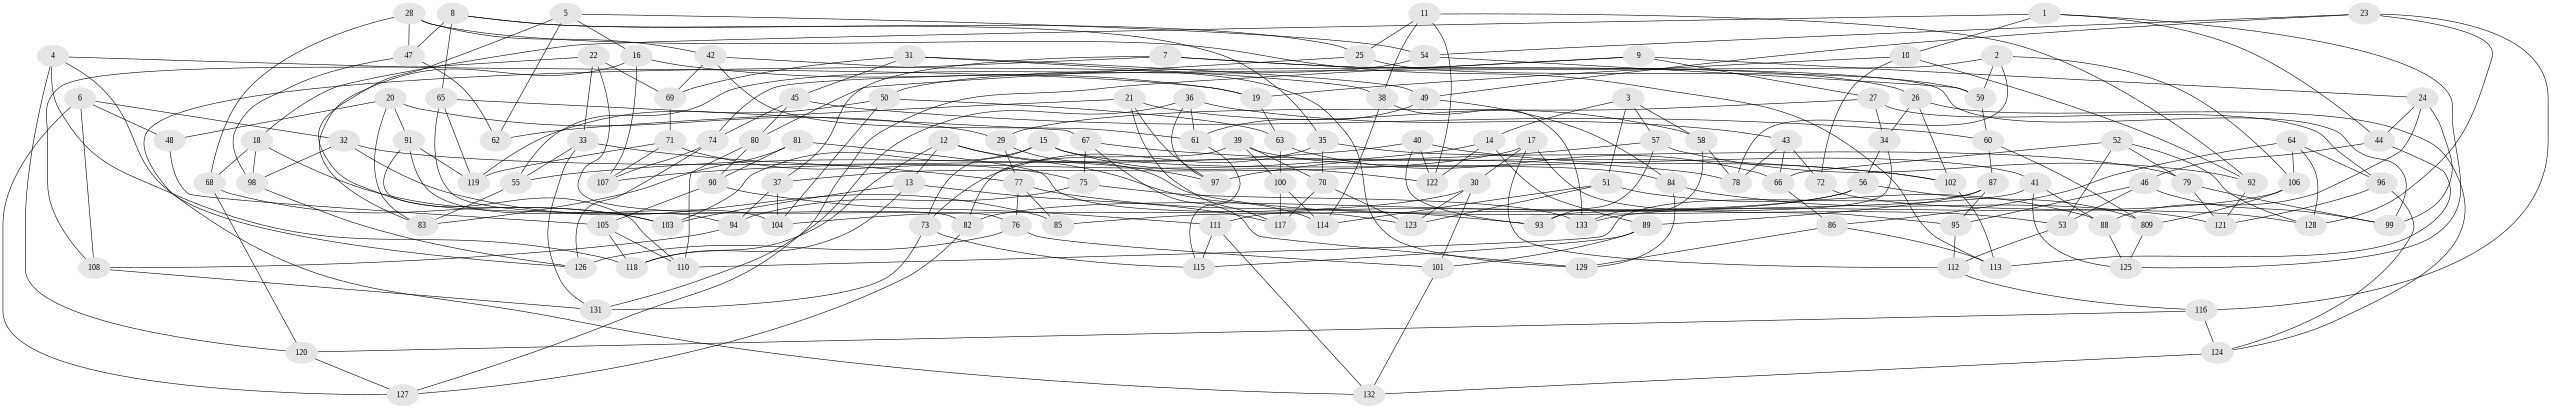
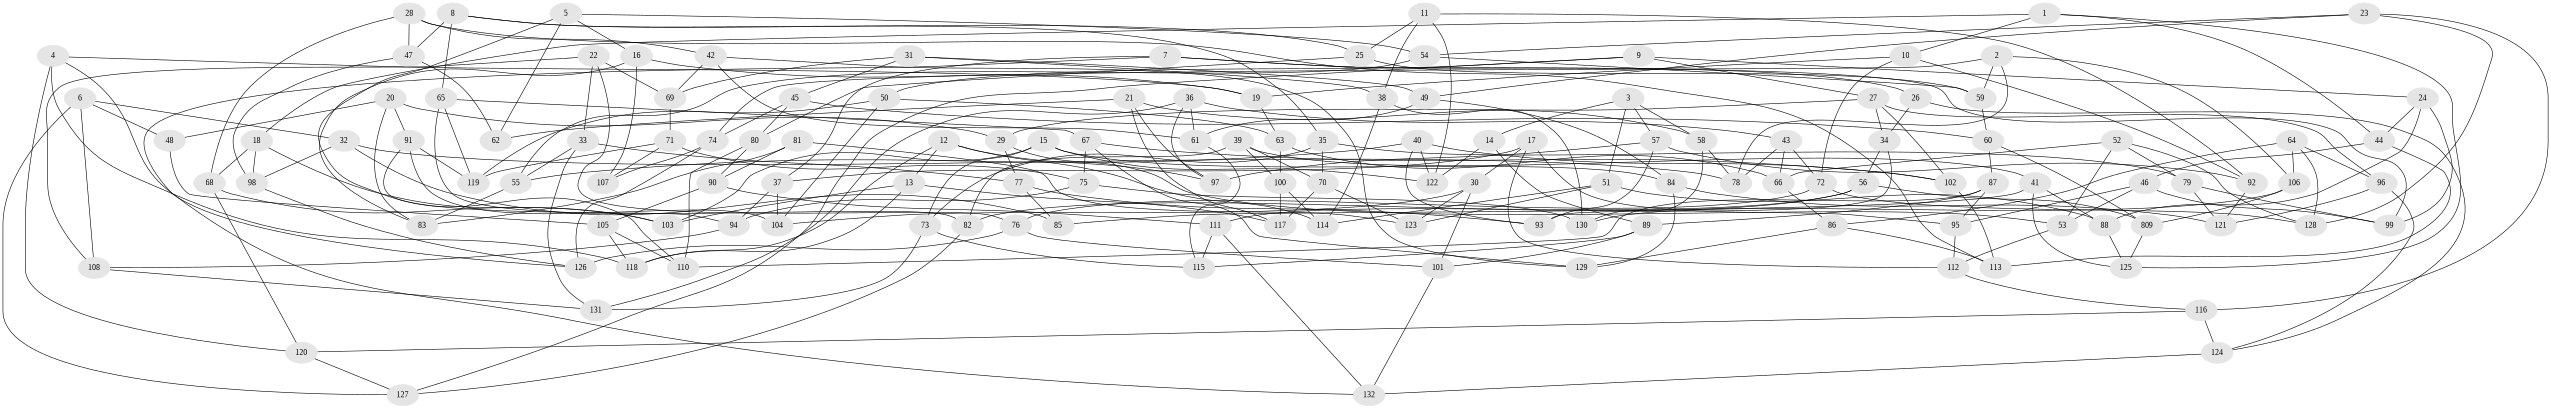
(1933, 141) -> (1914, 139)
(1047, 167) -> none
(1017, 204) -> (1418, 204)
(1582, 226) -> (1582, 226)
